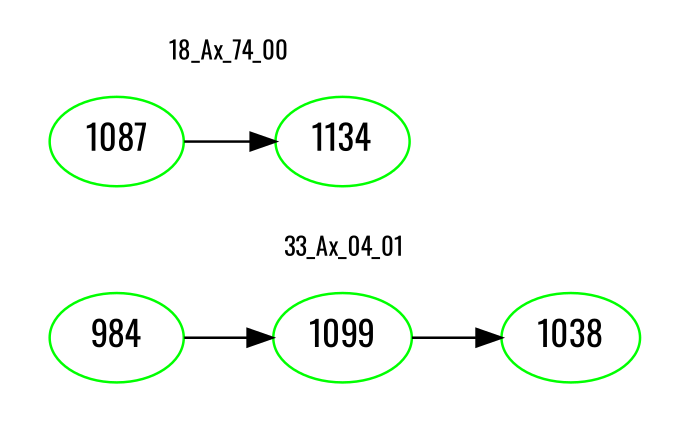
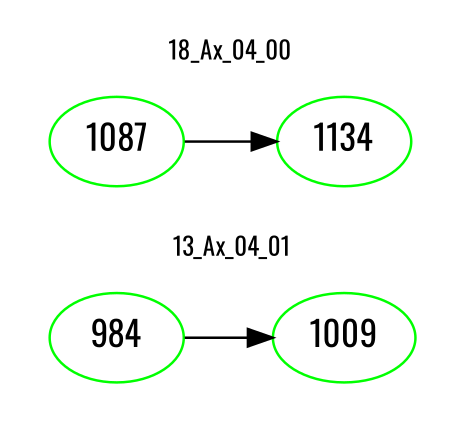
(230, 53) -> (230, 53)
(345, 250) -> (232, 250)
(343, 338) -> (344, 338)
(571, 338) -> none
